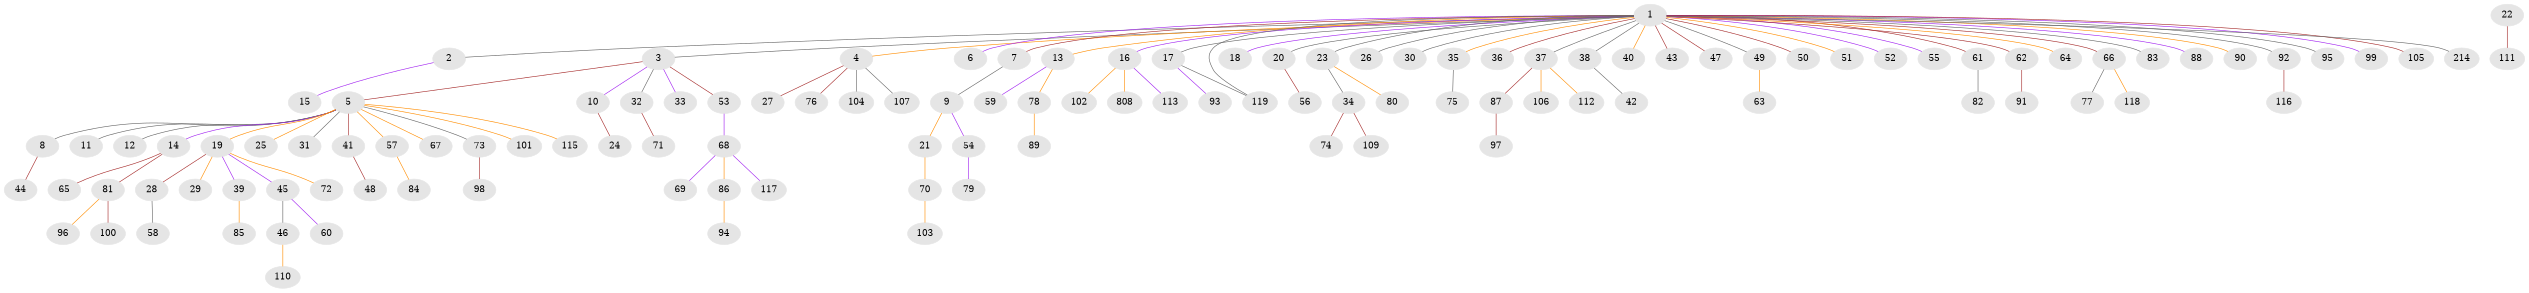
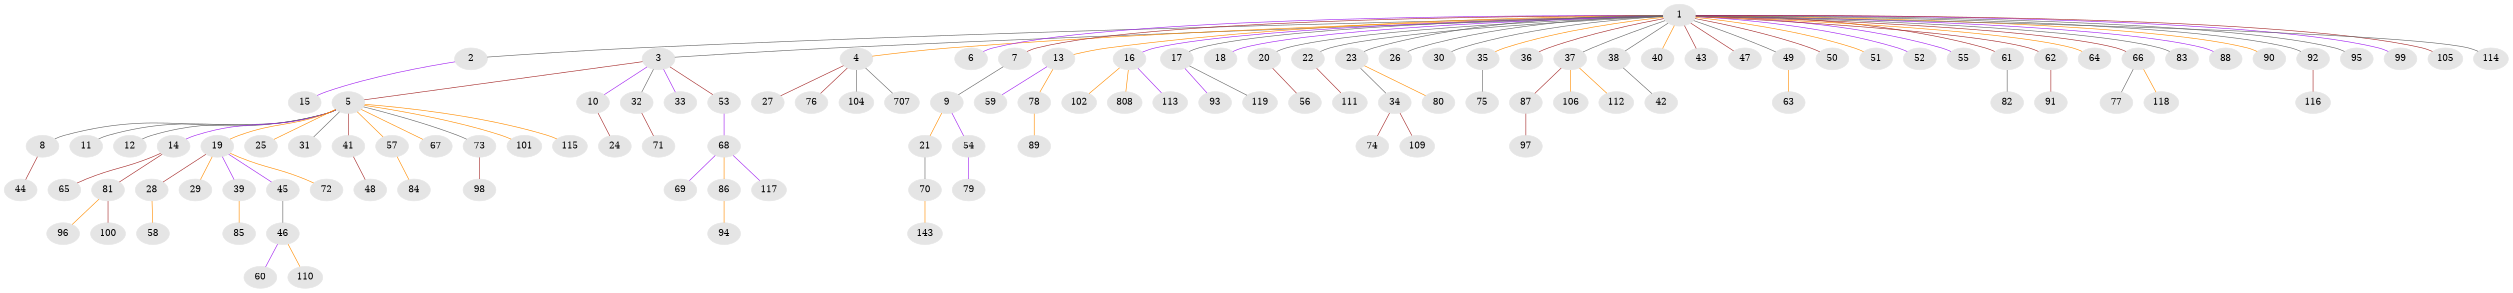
(1389, 21) -> (1405, 36)
(2462, 59) -> (2491, 59)
(902, 103) -> (902, 103)
(925, 168) -> (925, 168)
(152, 212) -> (152, 212)
(305, 212) -> (272, 256)
(925, 234) -> (925, 234)
